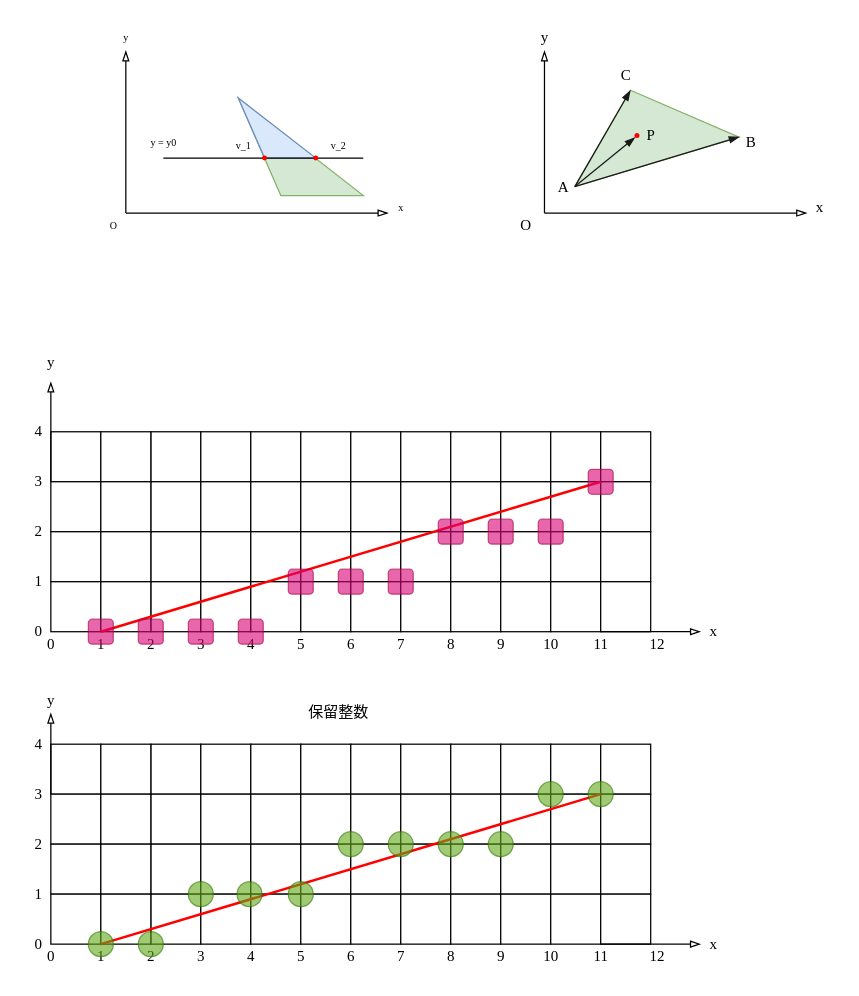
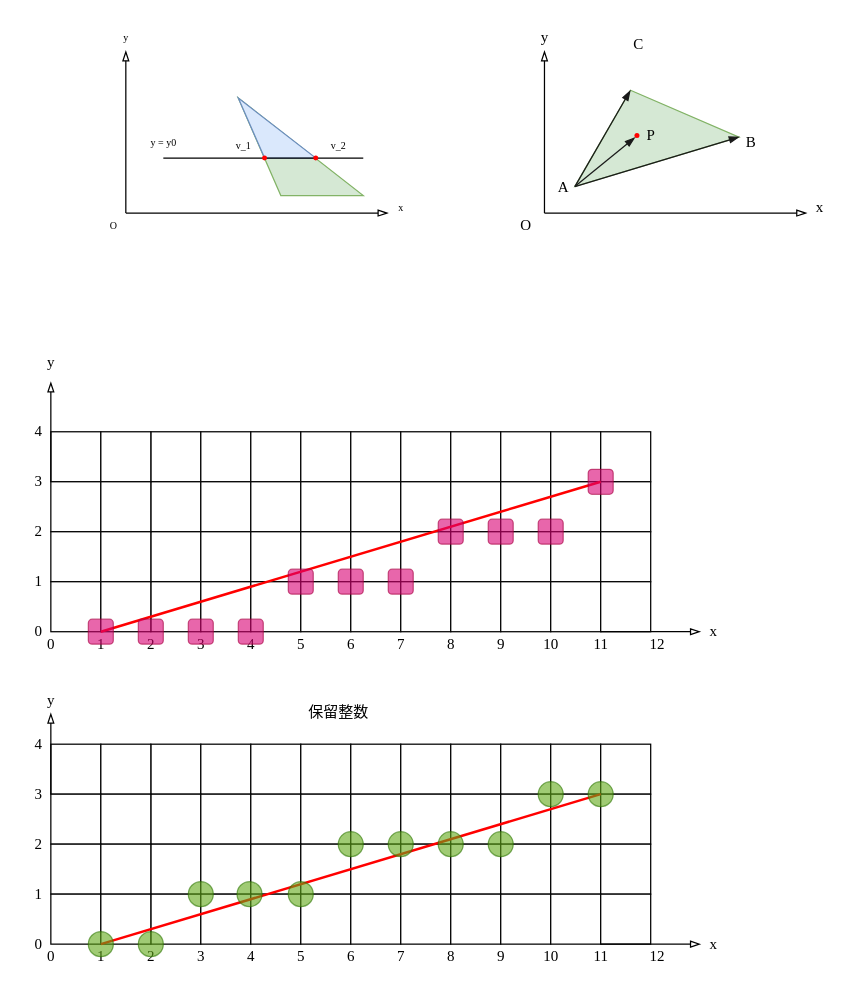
(626, 76) -> (638, 44)
